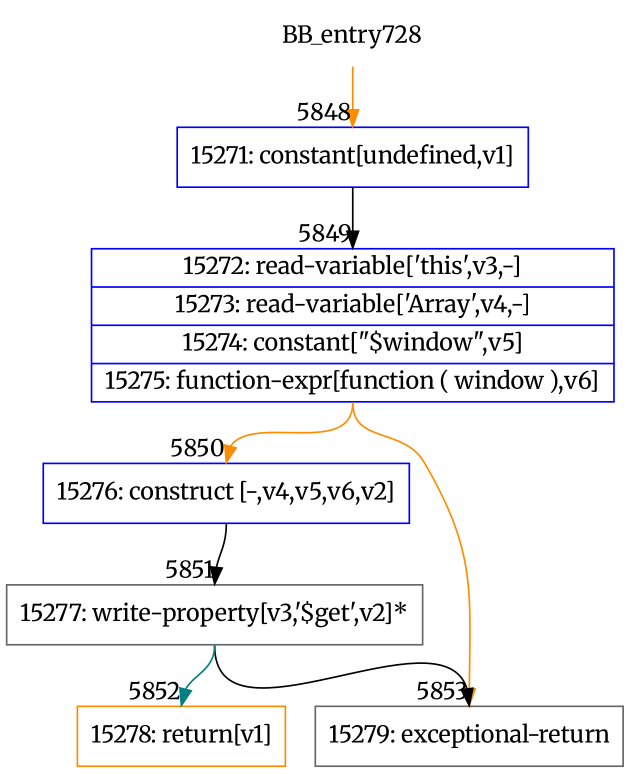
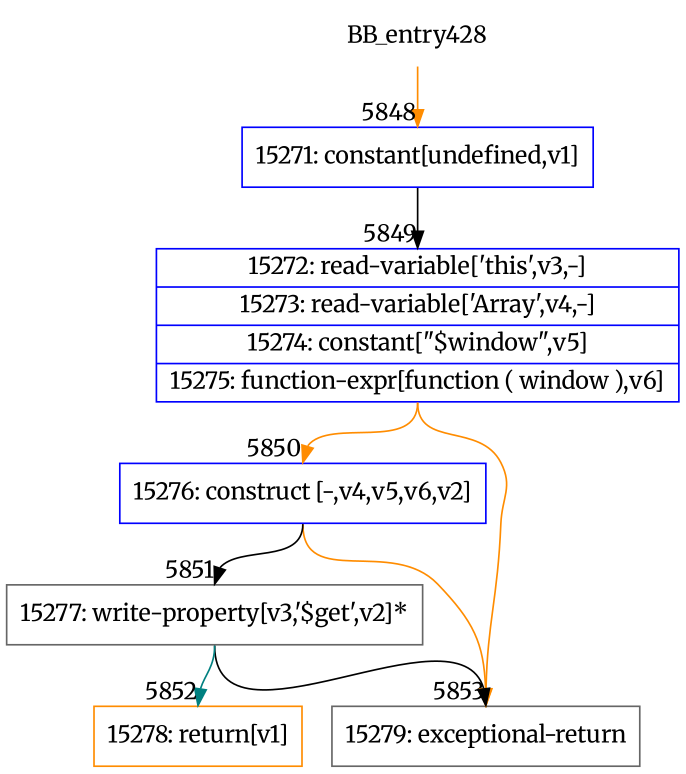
(353, 37) -> (418, 37)
none -> (420, 571)
